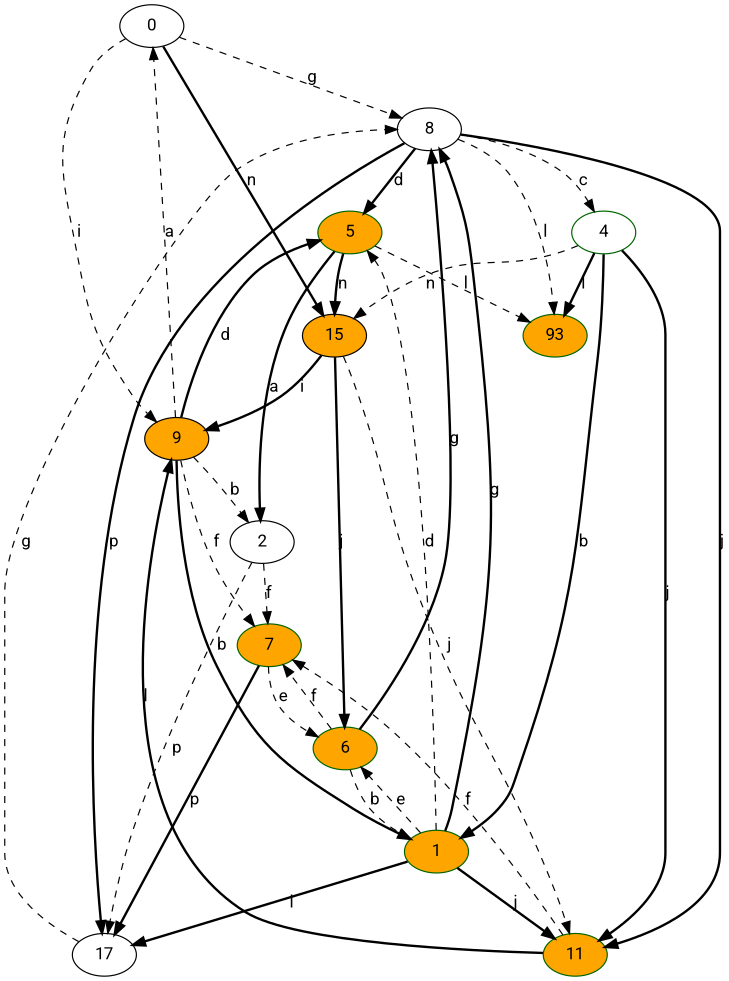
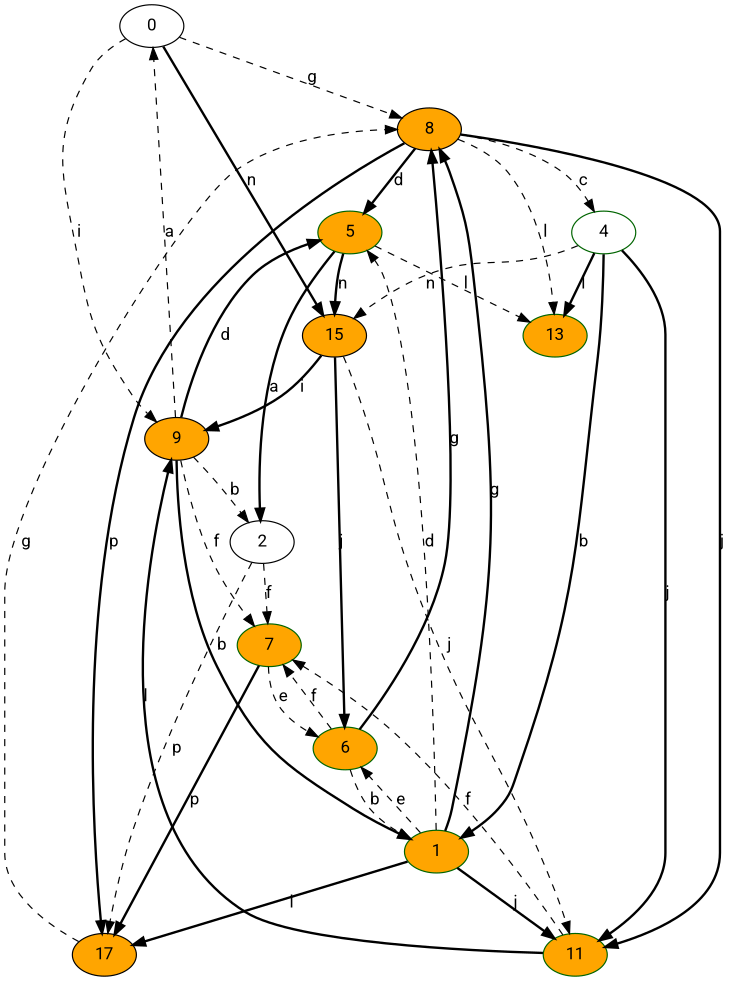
(429, 129) -> (429, 129)
(555, 336) -> (555, 336)
(104, 955) -> (104, 955)
